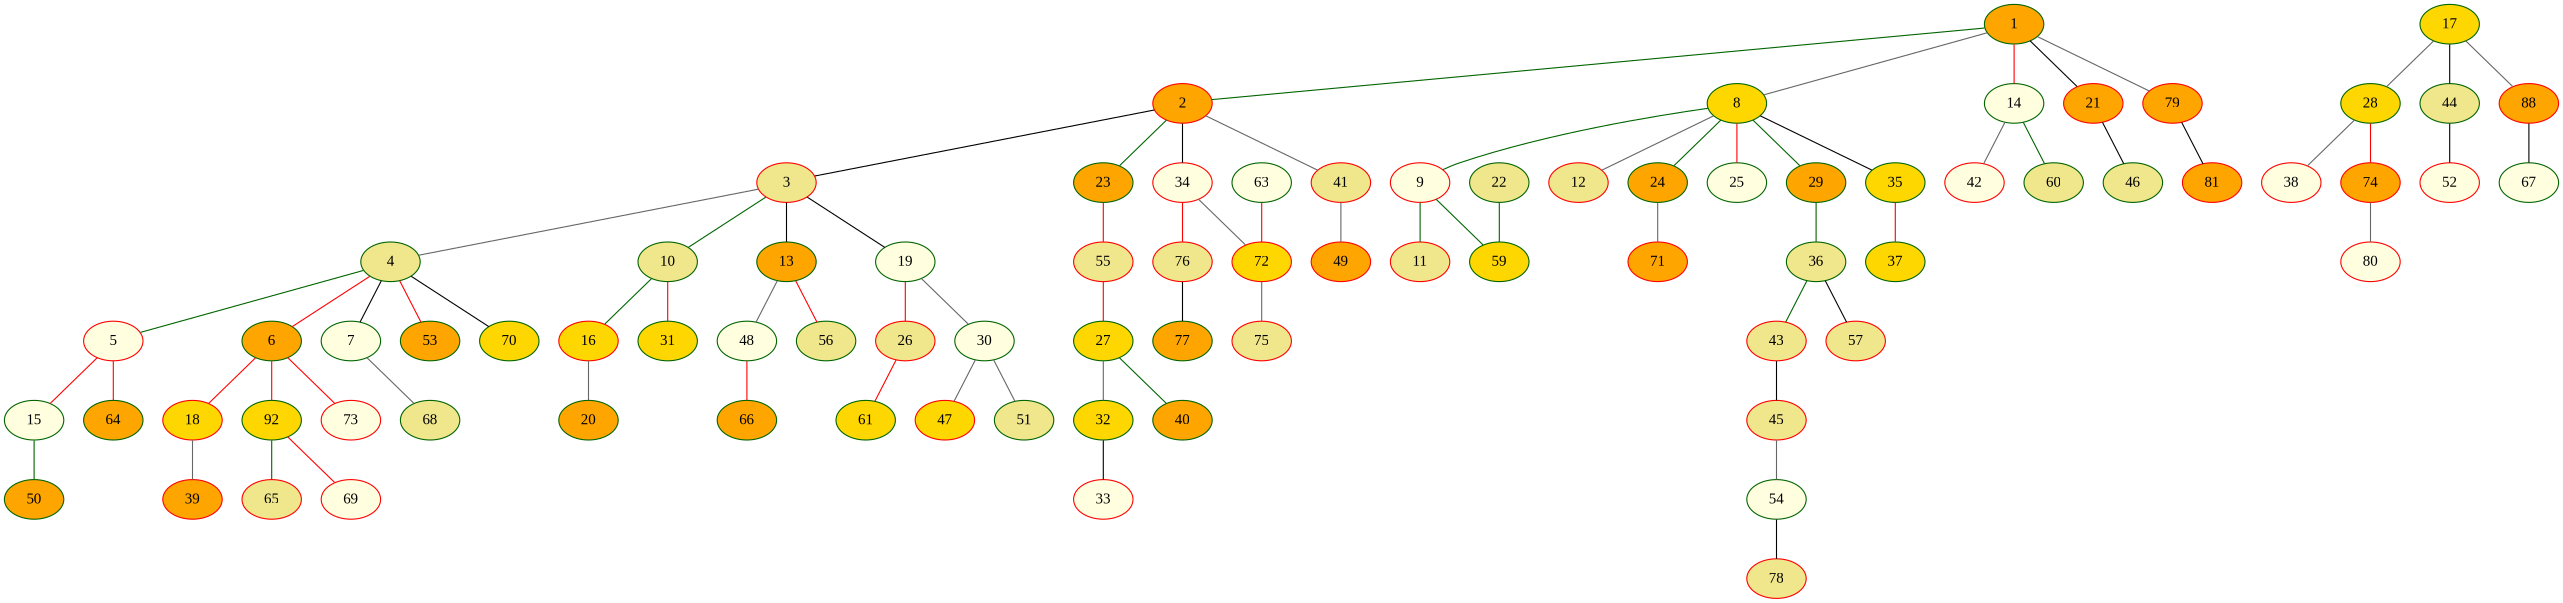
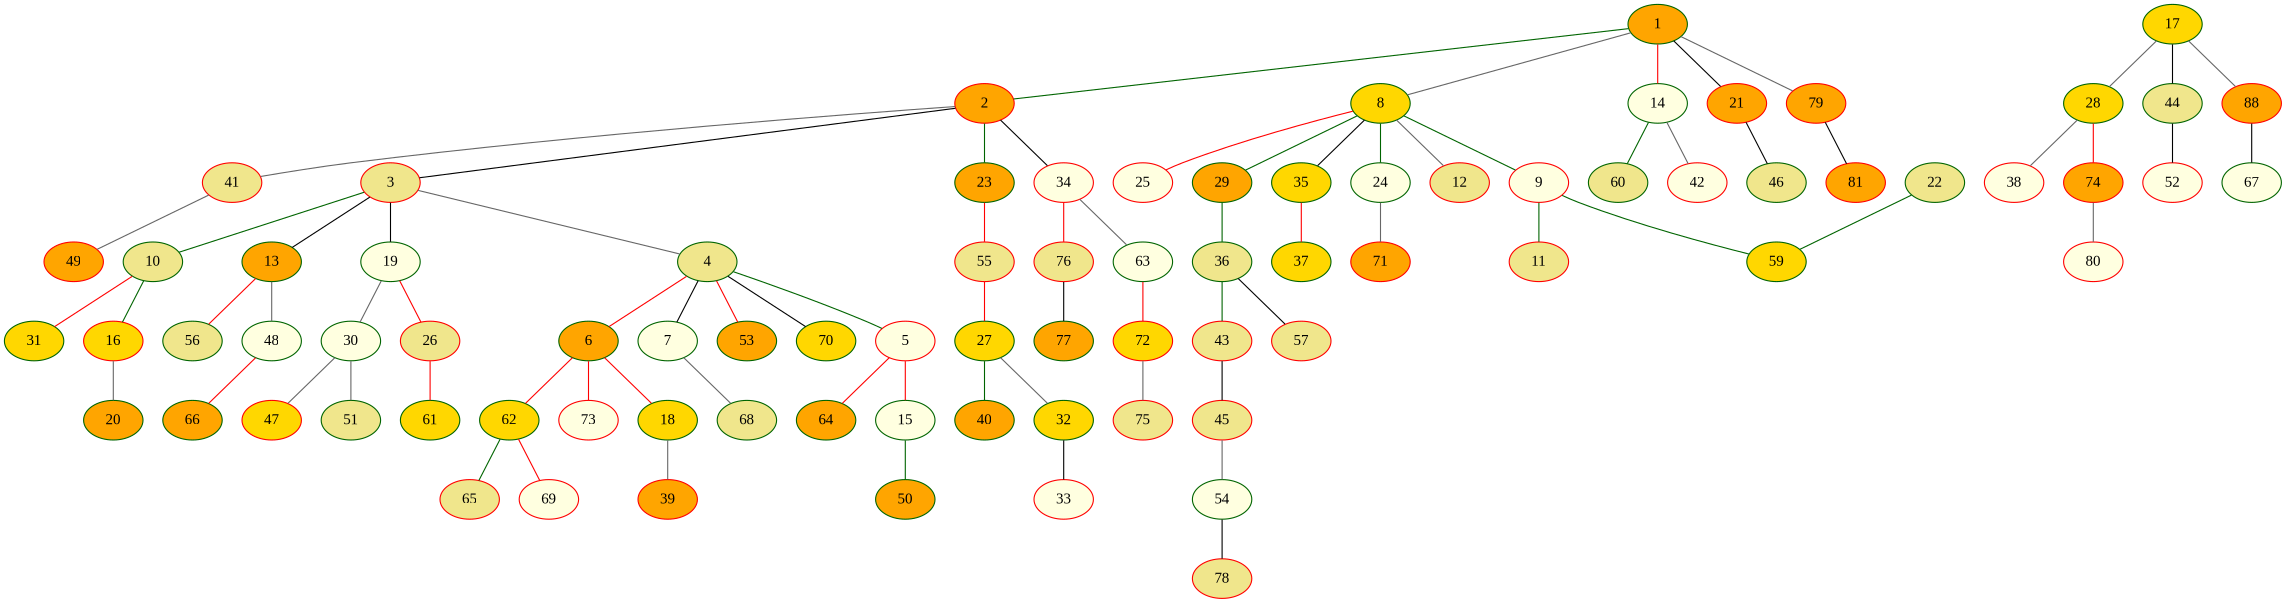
(1658, 183) -> (1380, 183)
(1737, 183) -> (1143, 183)
(1222, 222) -> (1103, 222)
(193, 420) -> (668, 420)
(272, 420) -> (509, 420)
